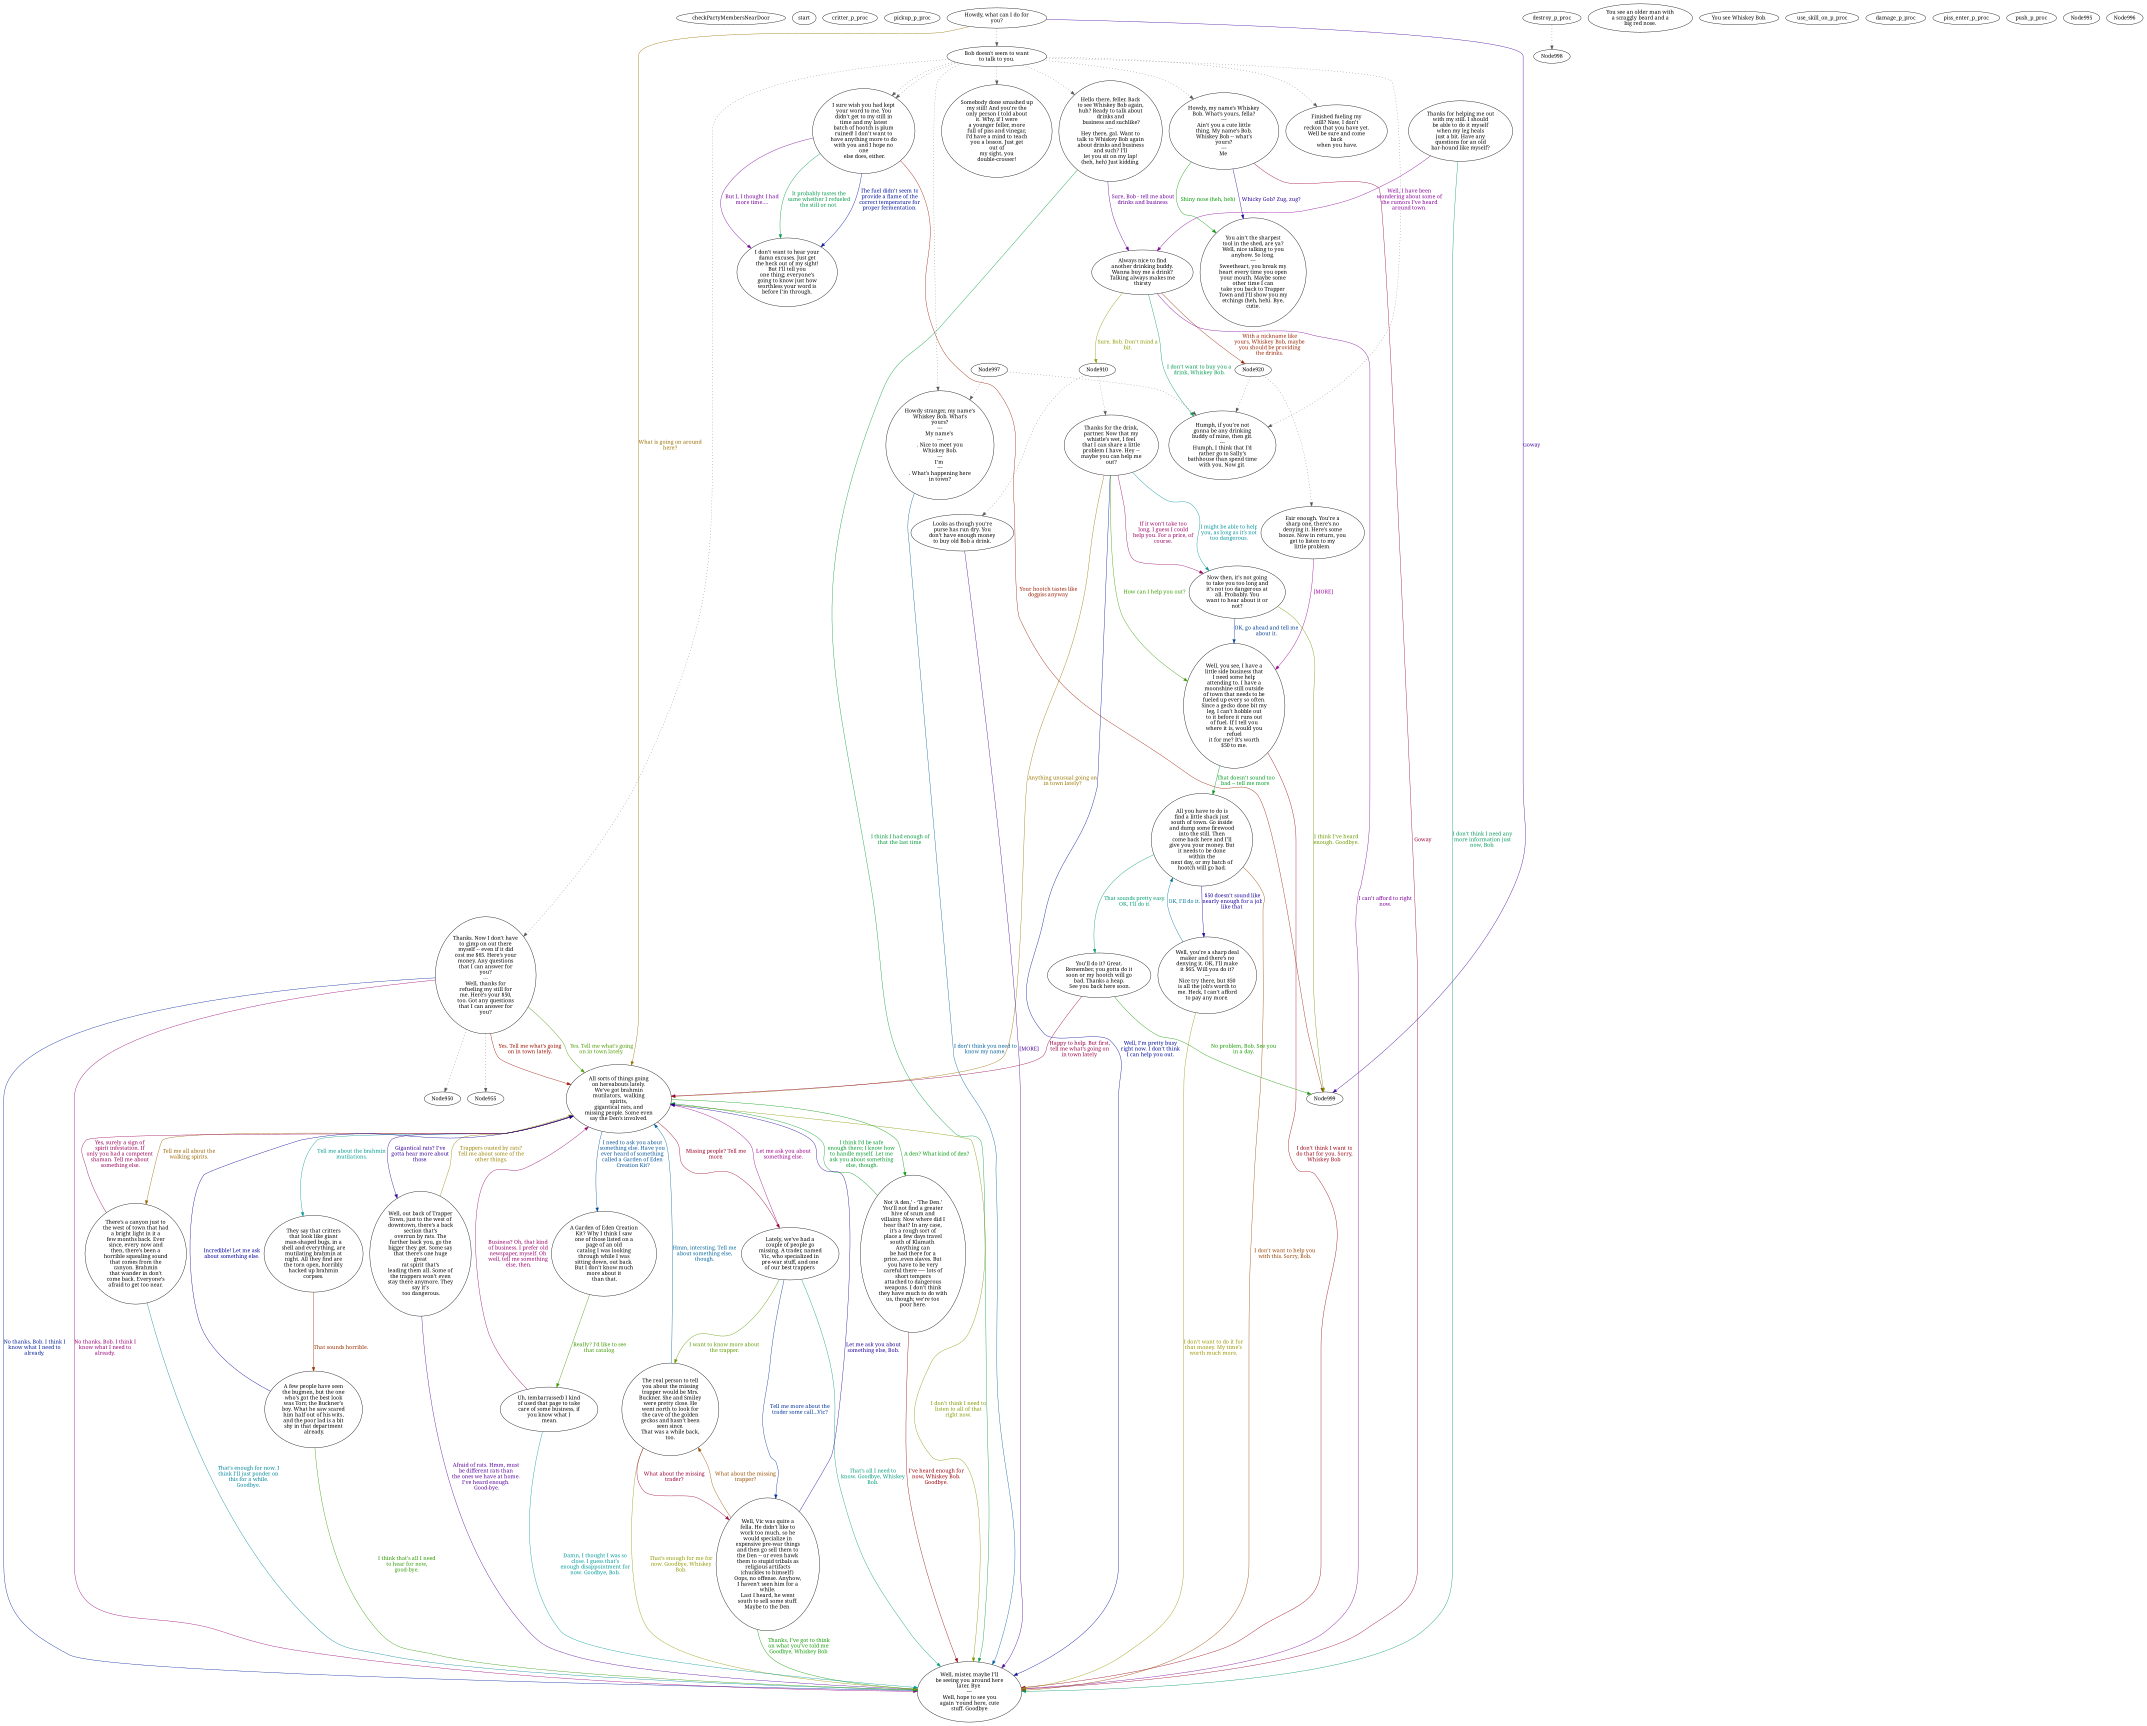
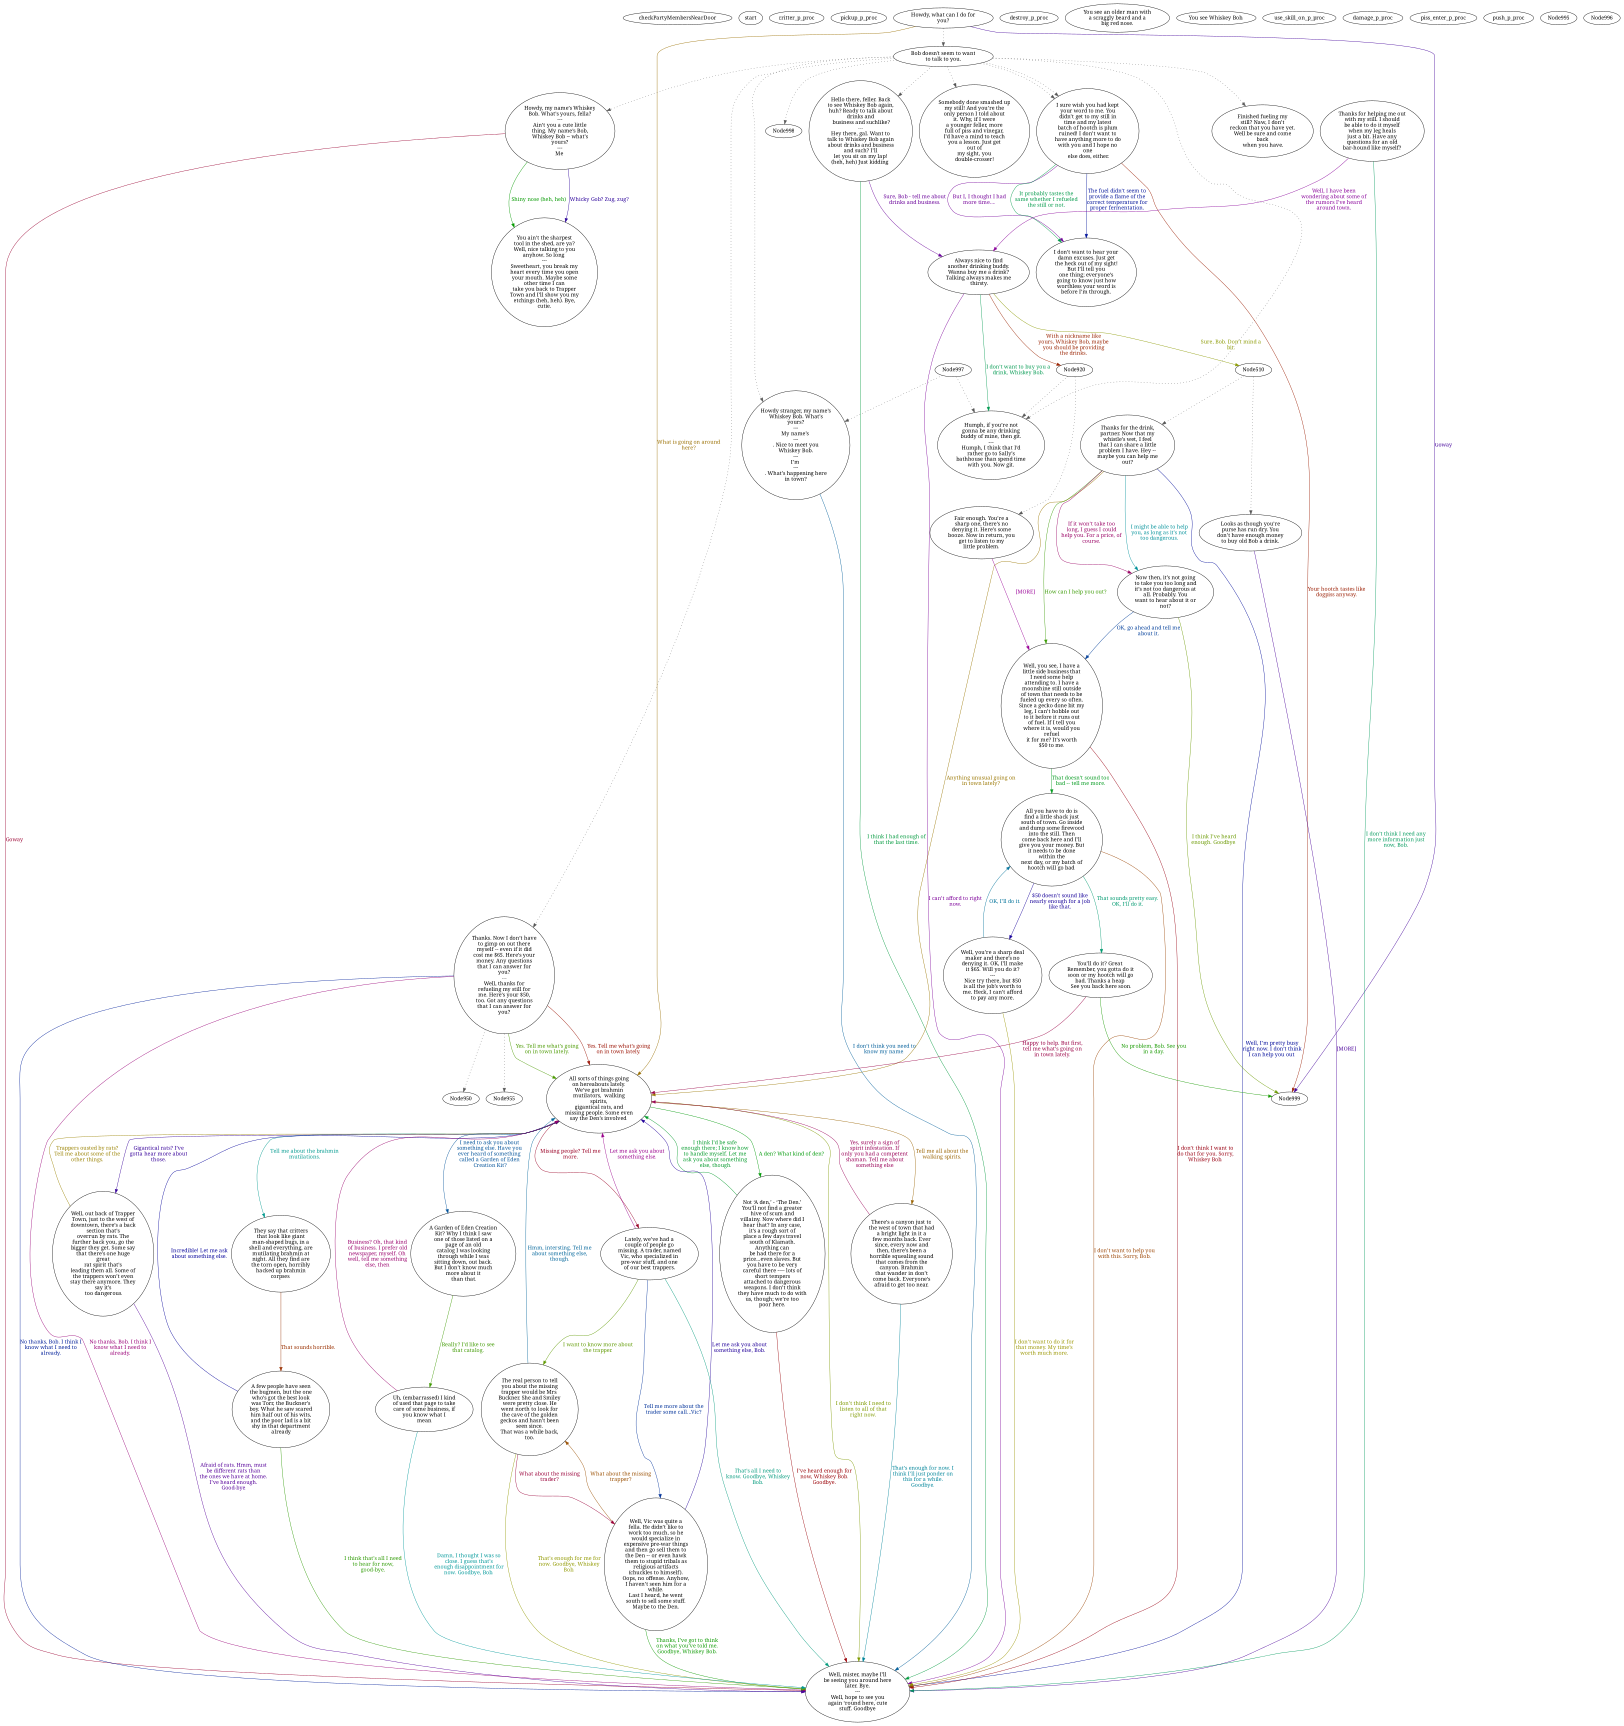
(1552, 35) -> (828, 71)
(1097, 370) -> (1253, 370)
